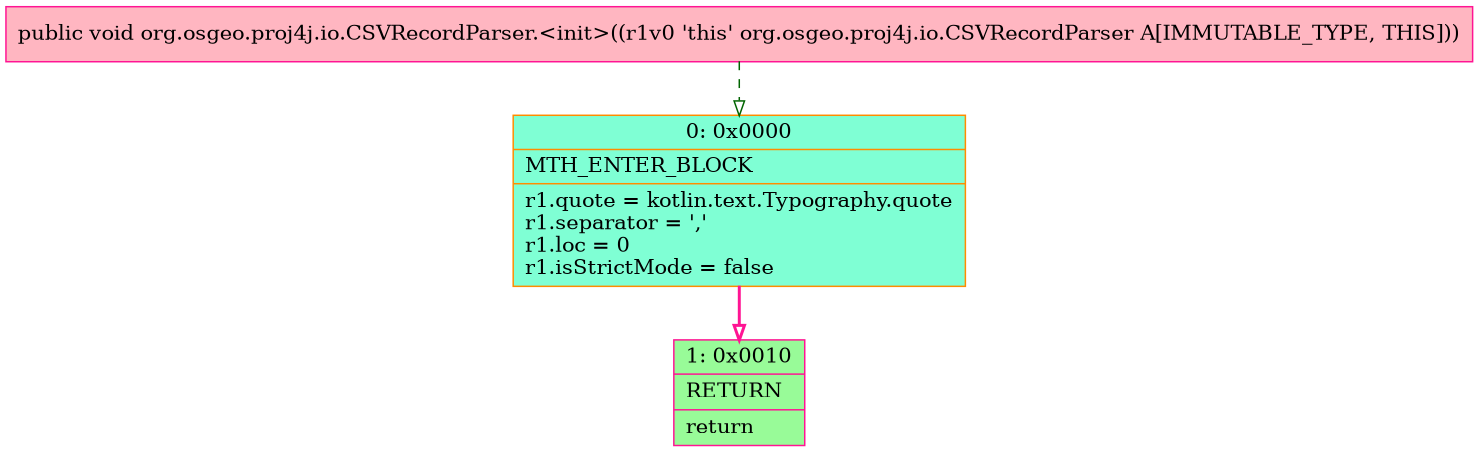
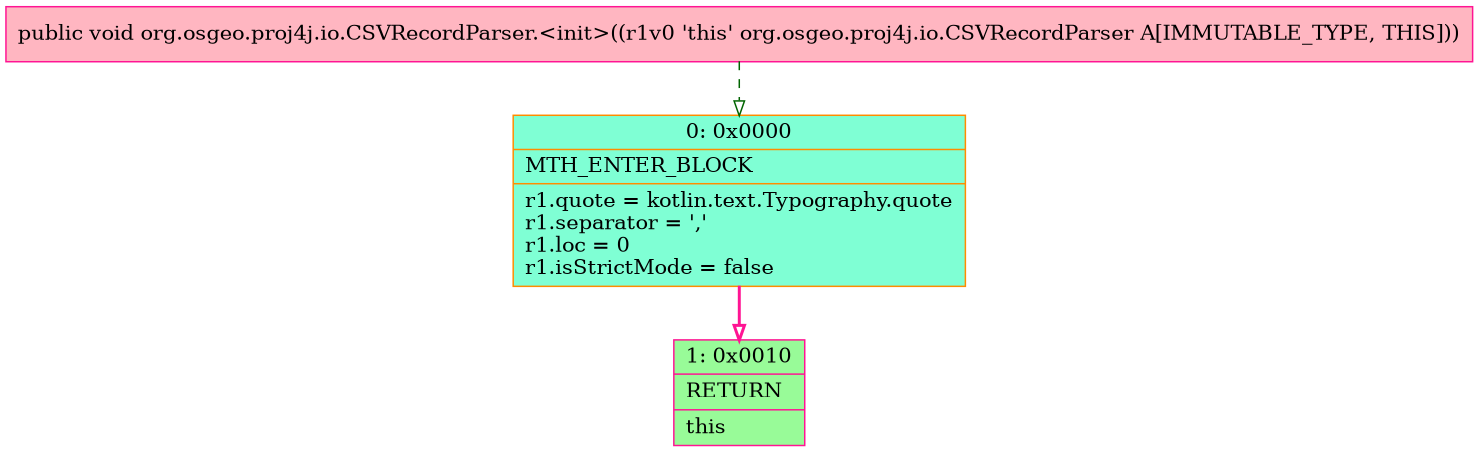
(720, 427) -> (707, 427)
